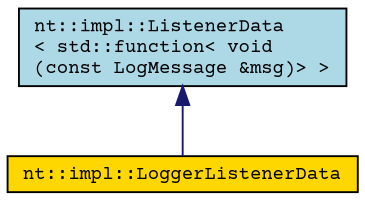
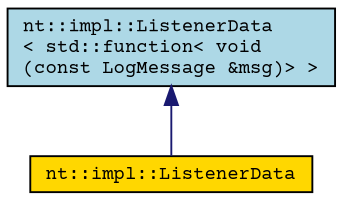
(183, 174) -> (171, 174)
